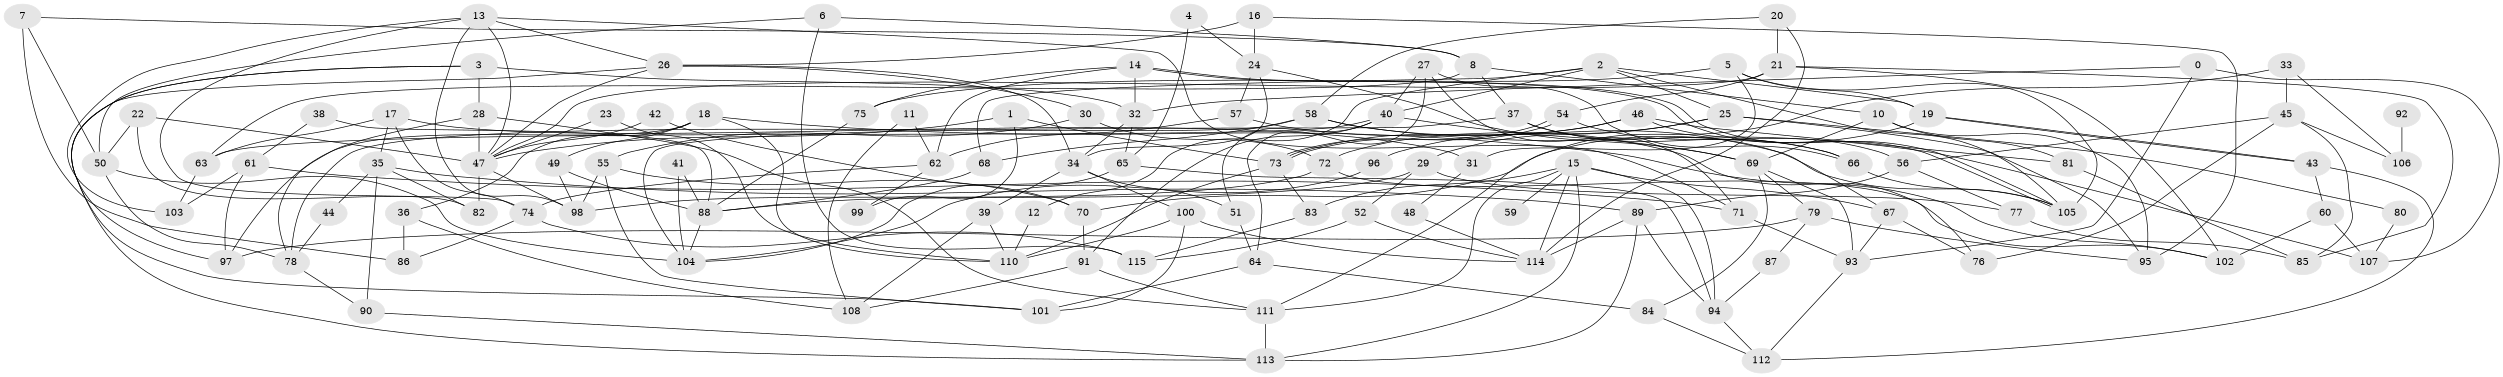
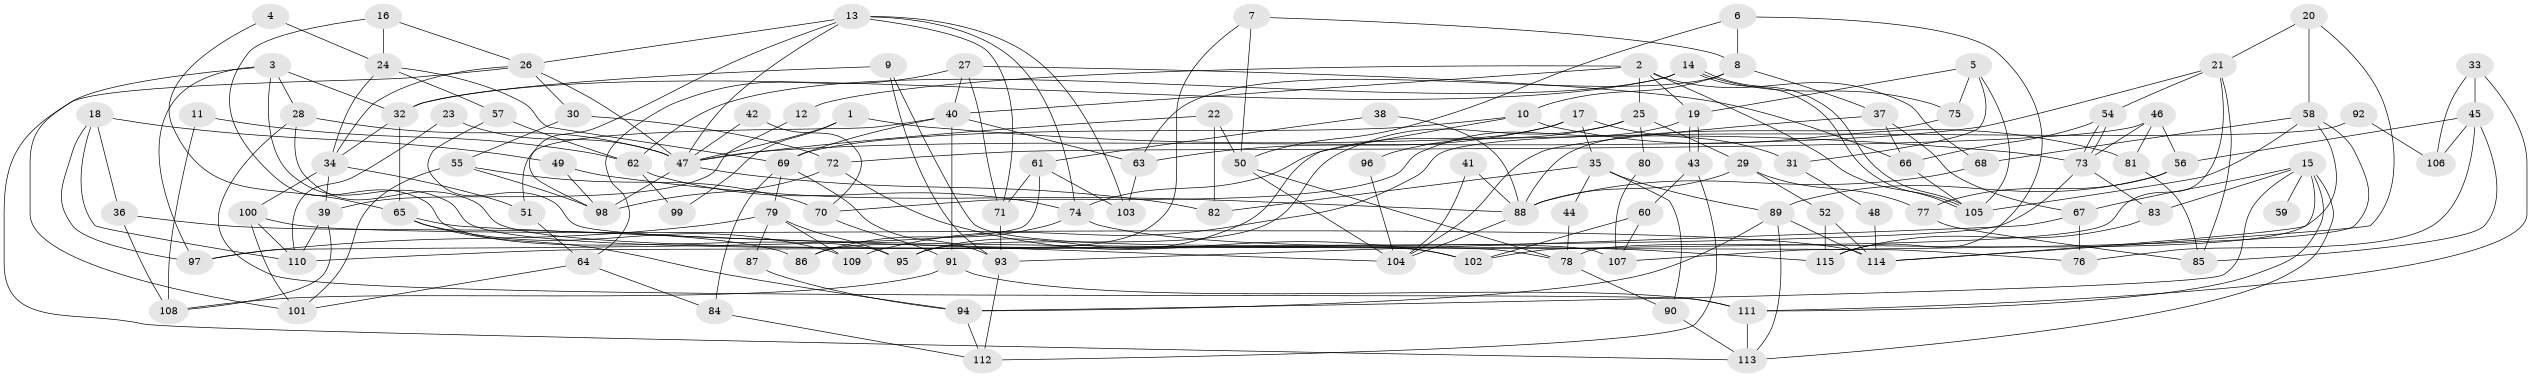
(2198, 66) -> (888, 66)
(1657, 162) -> (813, 248)
(1020, 240) -> (597, 195)
none -> (852, 262)
